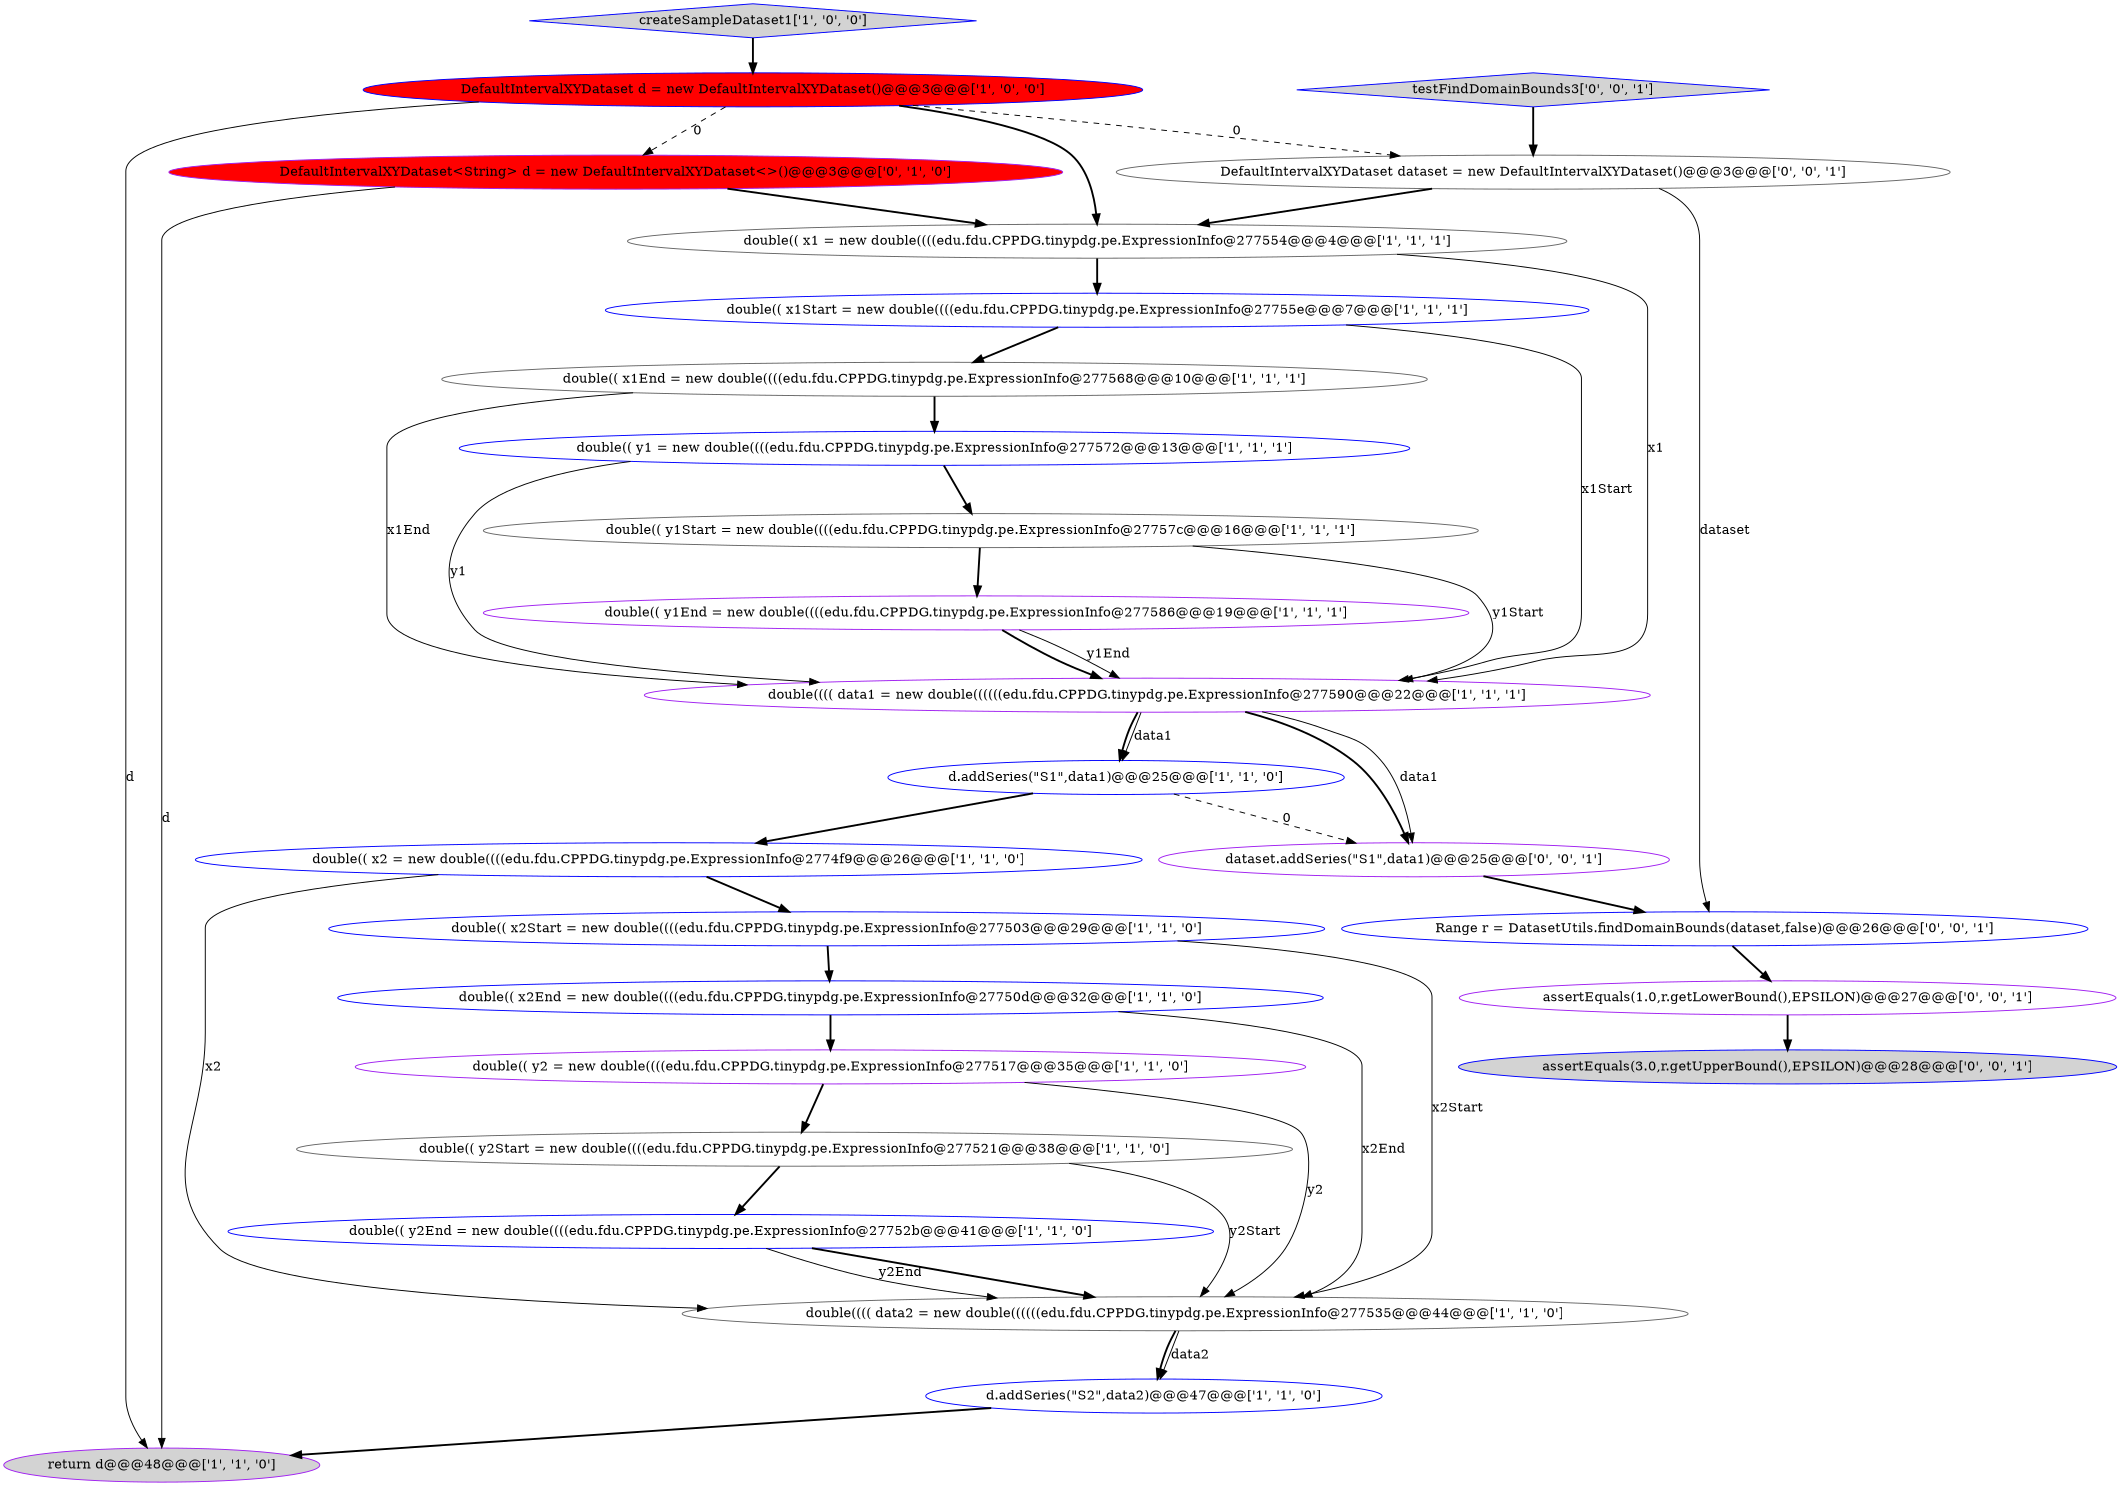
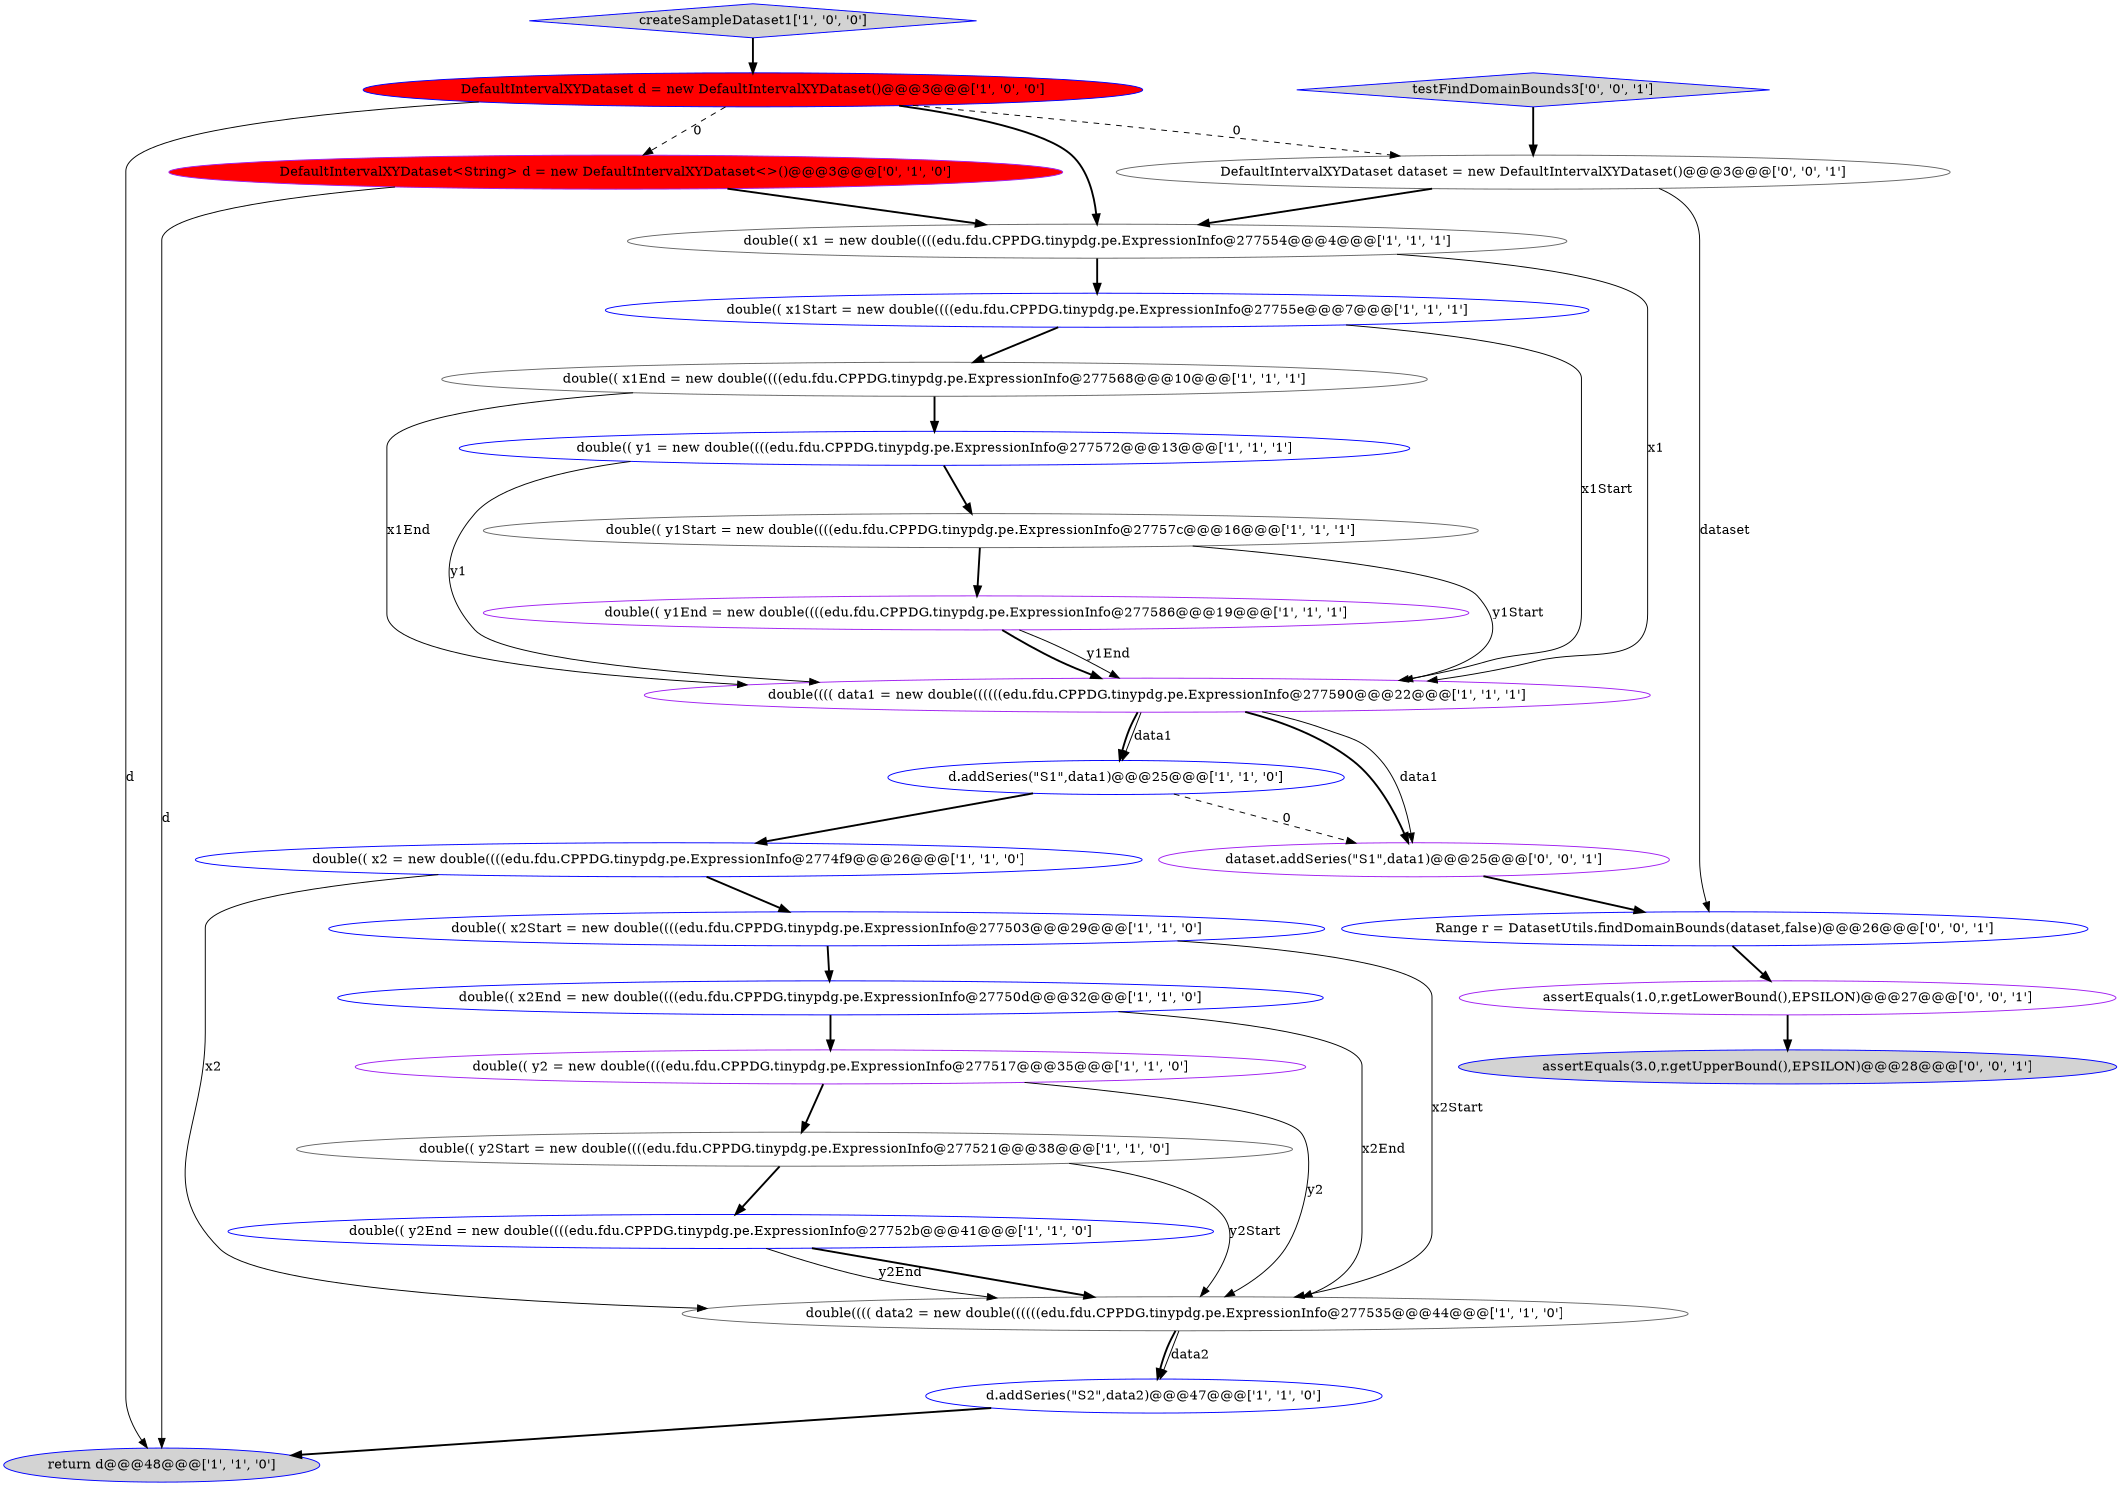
(162, 1465) -> (162, 1465)
